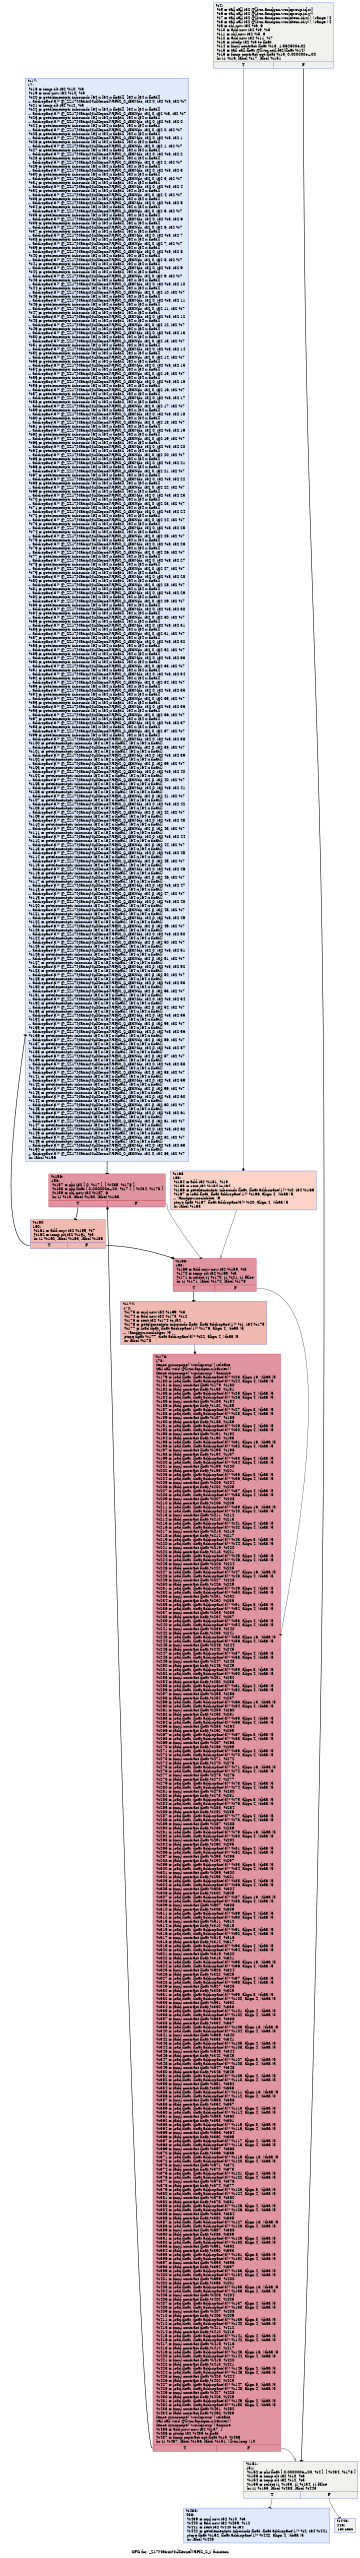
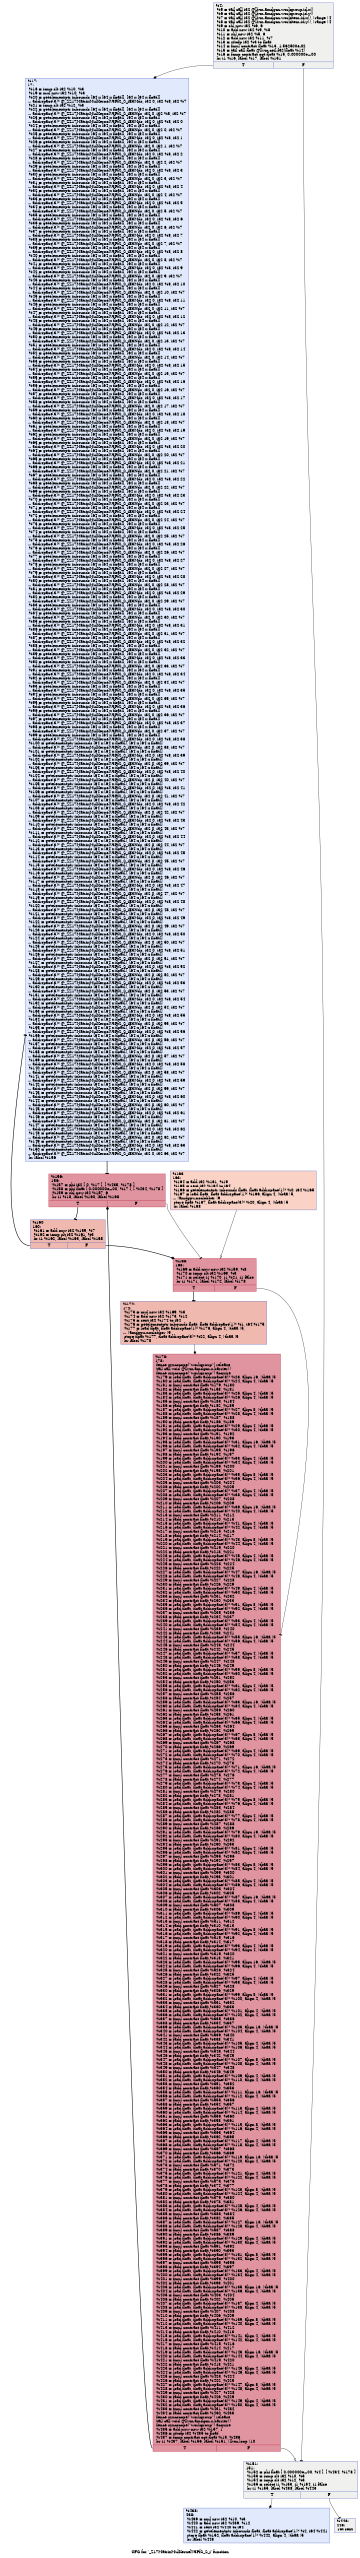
(243, 618) -> (184, 68)
(324, 1264) -> (324, 1264)
(272, 2503) -> (272, 2503)
